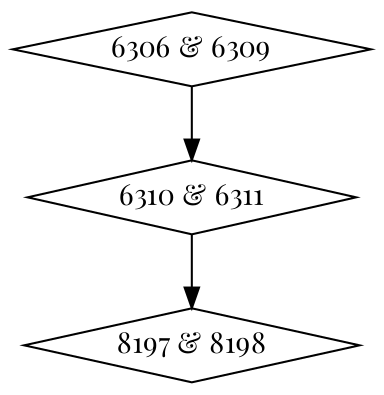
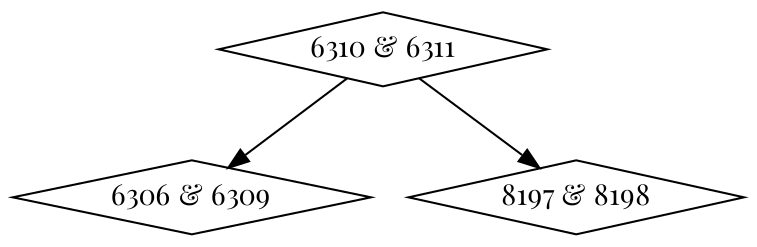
(192, 113) -> (296, 117)
